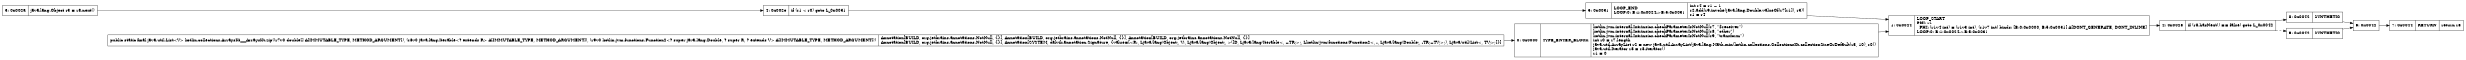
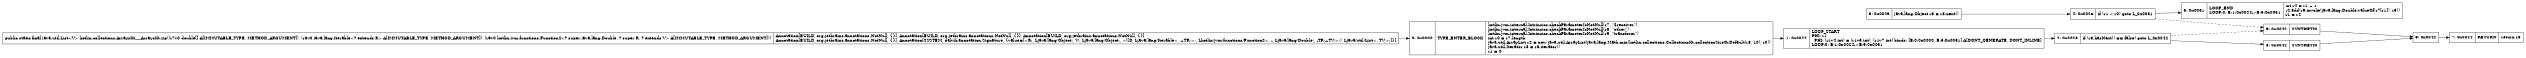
(1846, 17) -> none
none -> (2208, 23)
